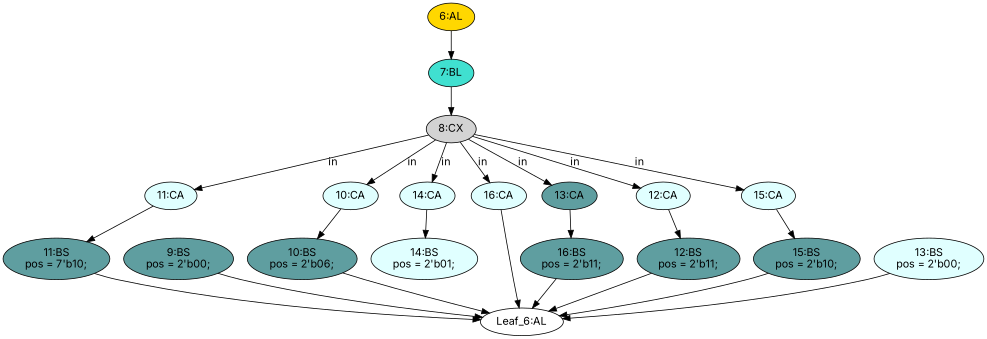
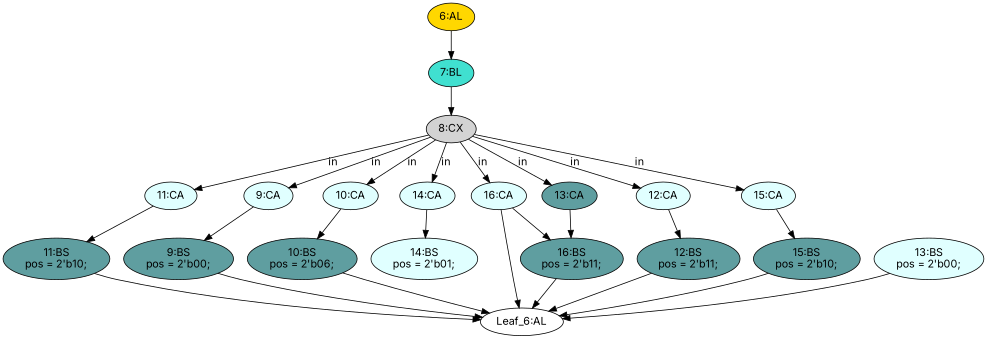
none -> (268, 196)
none -> (529, 222)
(56, 259) -> (56, 259)
